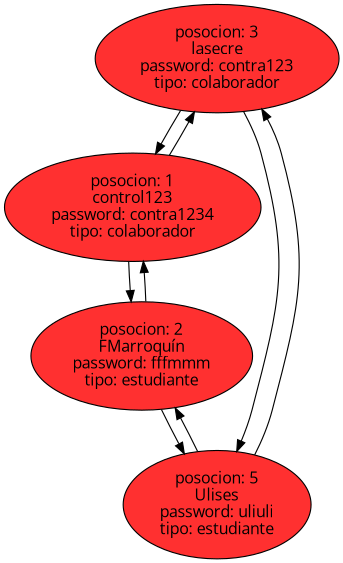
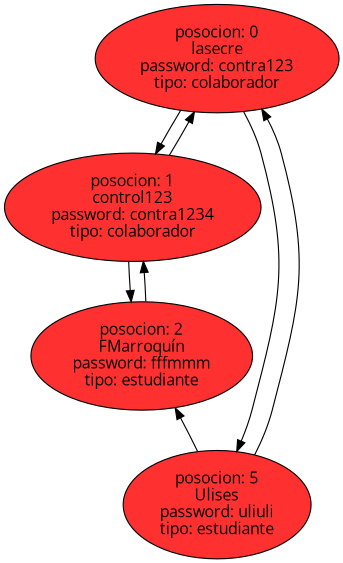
(217, 59) -> (217, 59)
(170, 427) -> none
